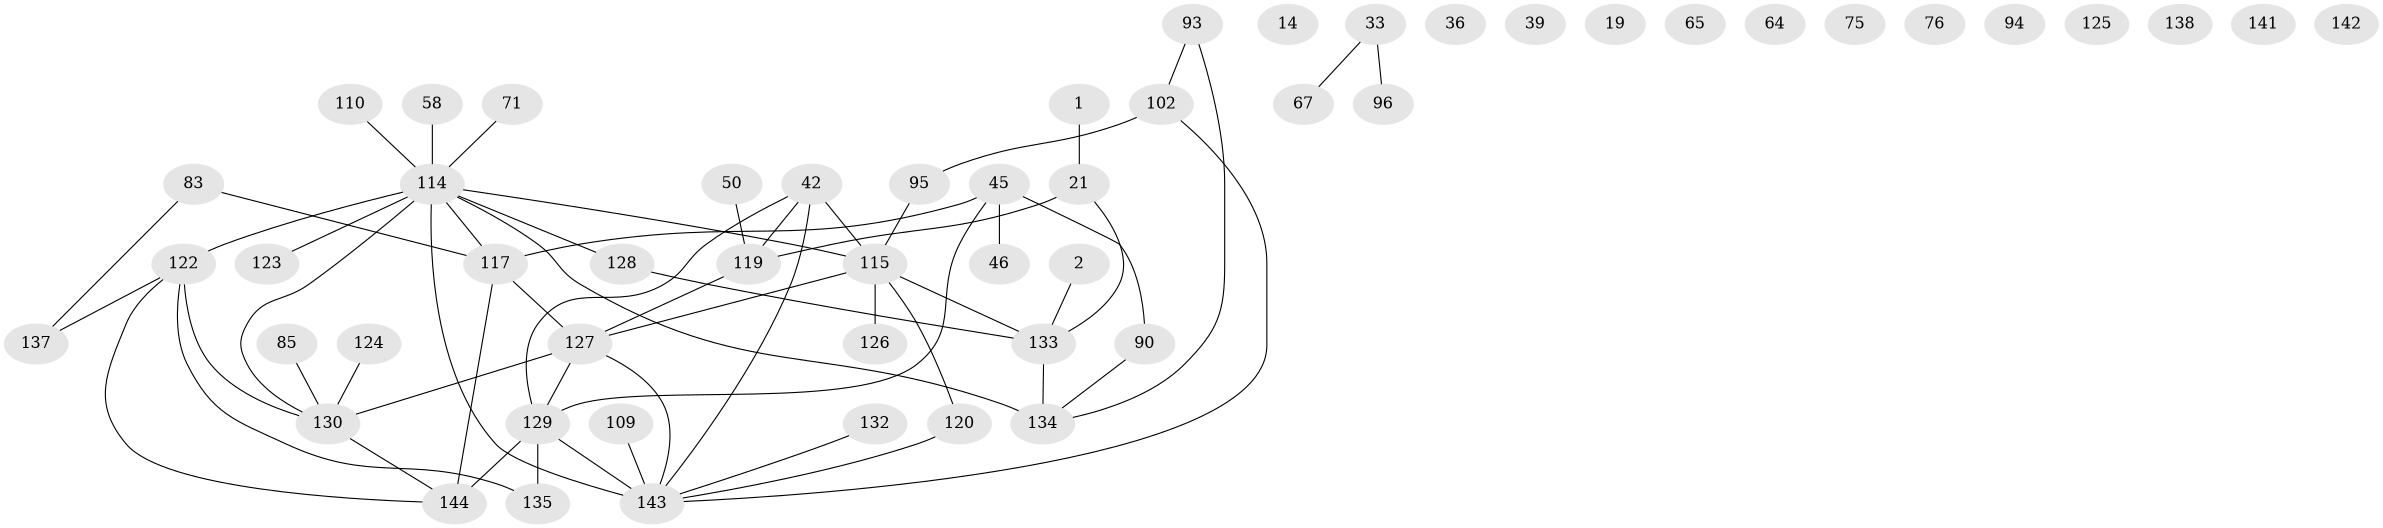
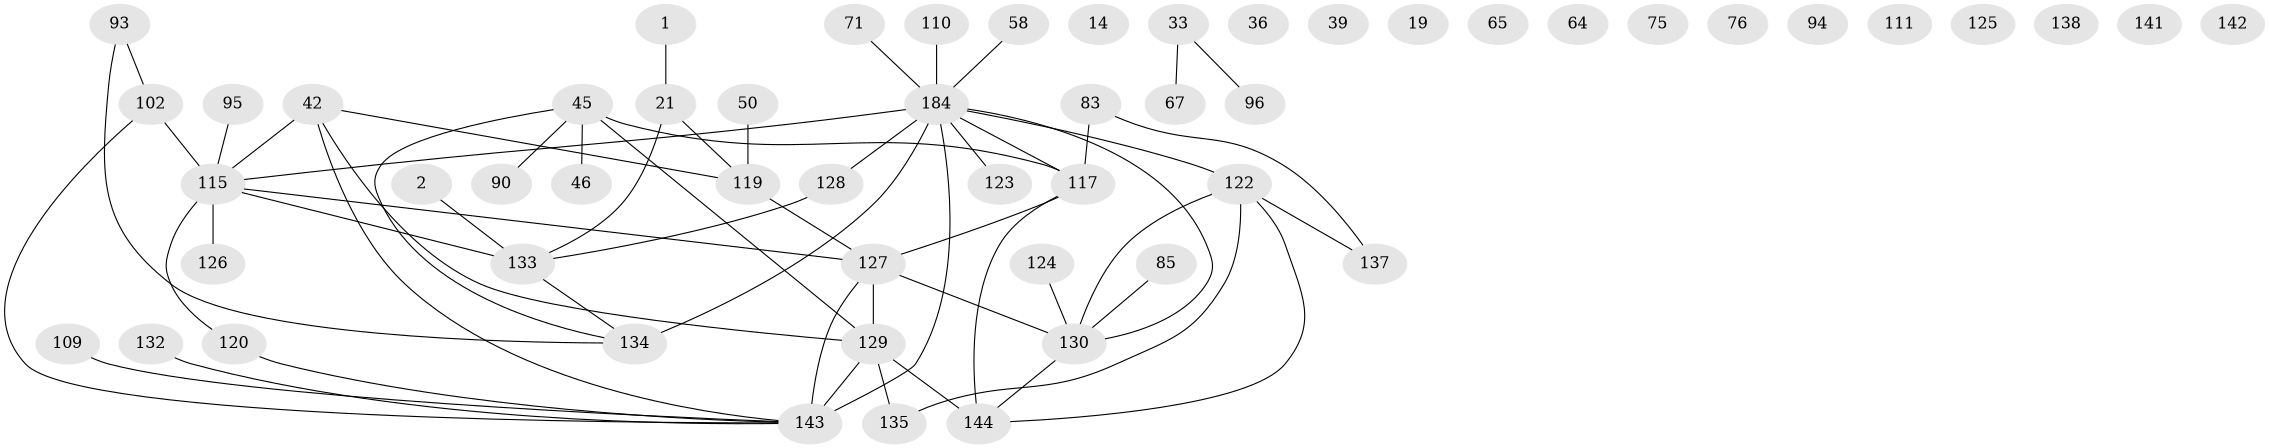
none -> (1900, 24)
(1040, 144) -> (182, 144)
(432, 184) -> (937, 104)
(1094, 384) -> (417, 251)
